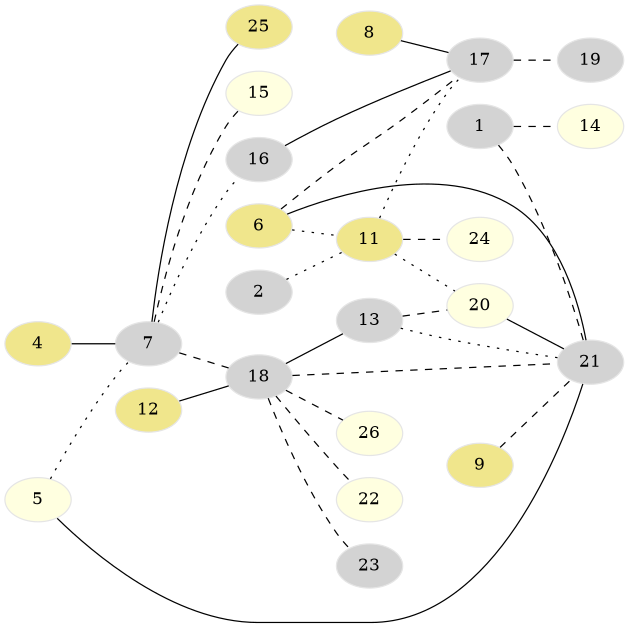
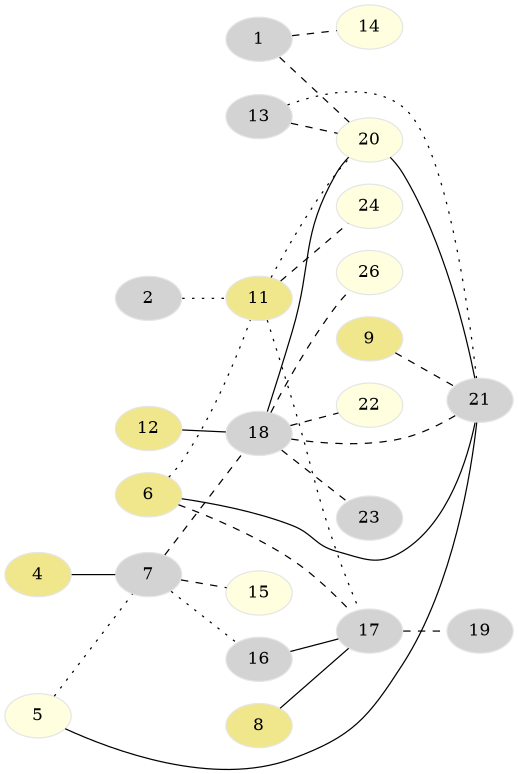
(259, 27) -> none
(540, 220) -> (313, 88)
(314, 349) -> (303, 282)
